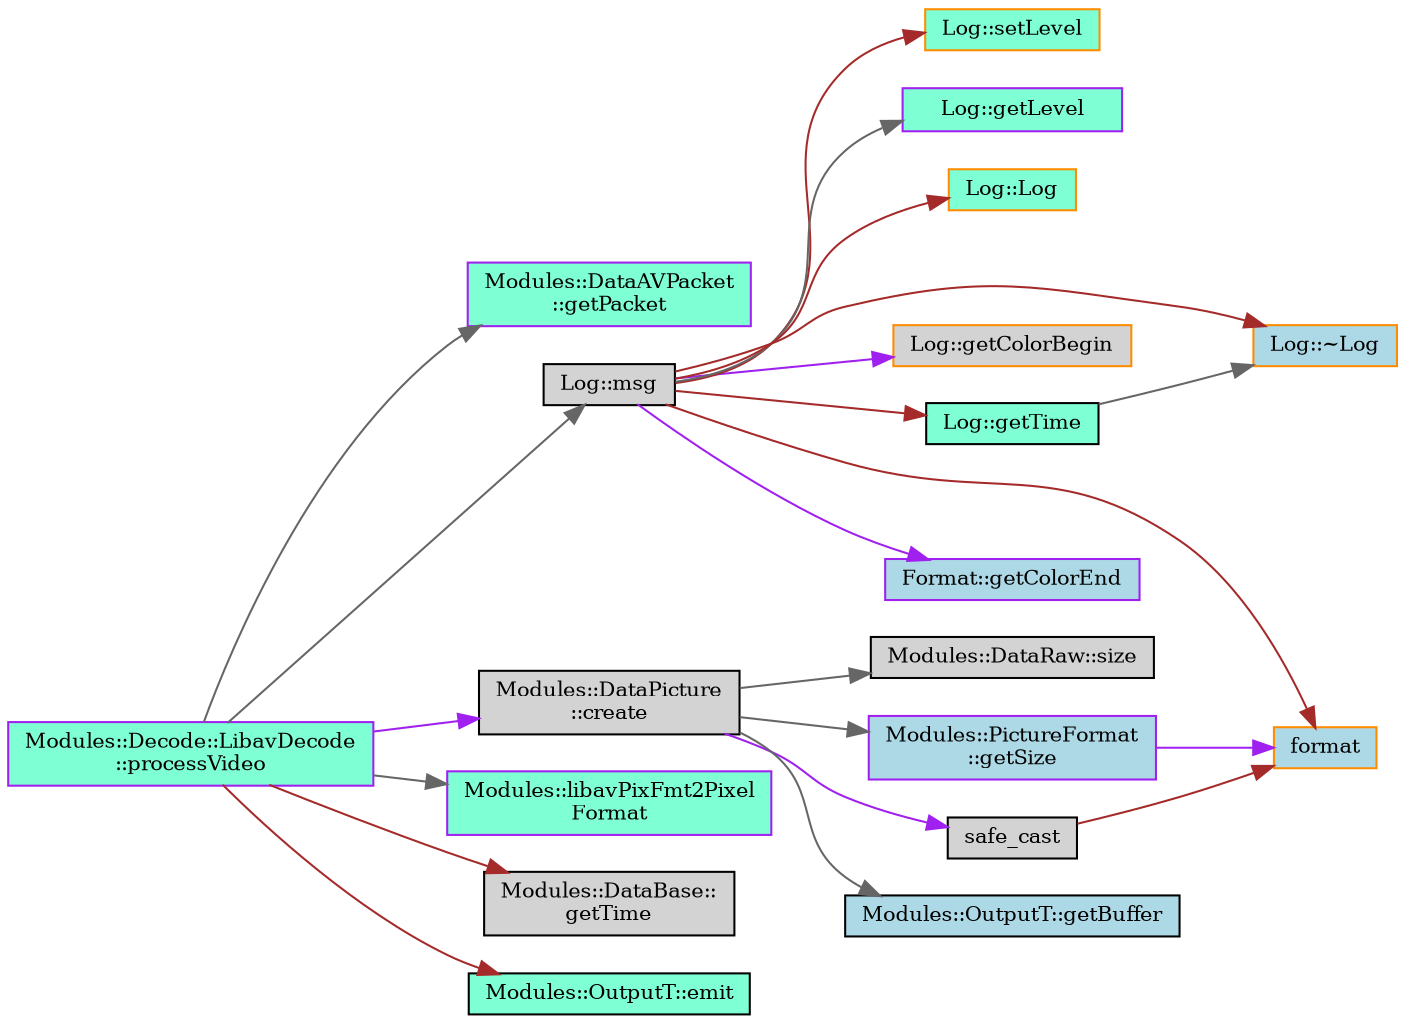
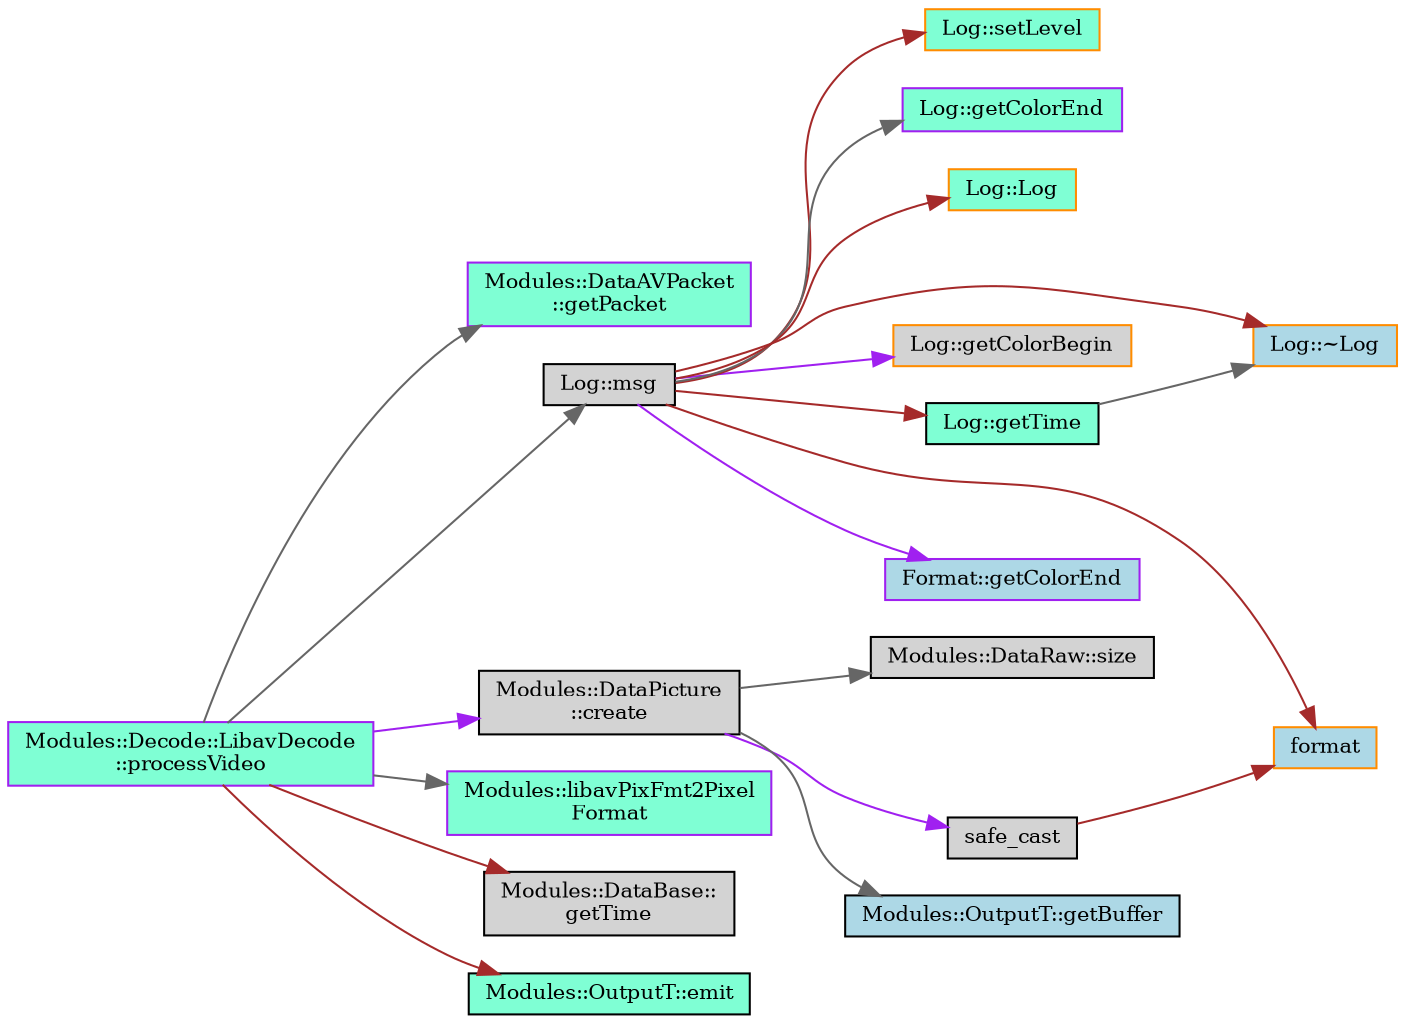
(1012, 110) -> (1012, 110)
(1012, 748) -> none
